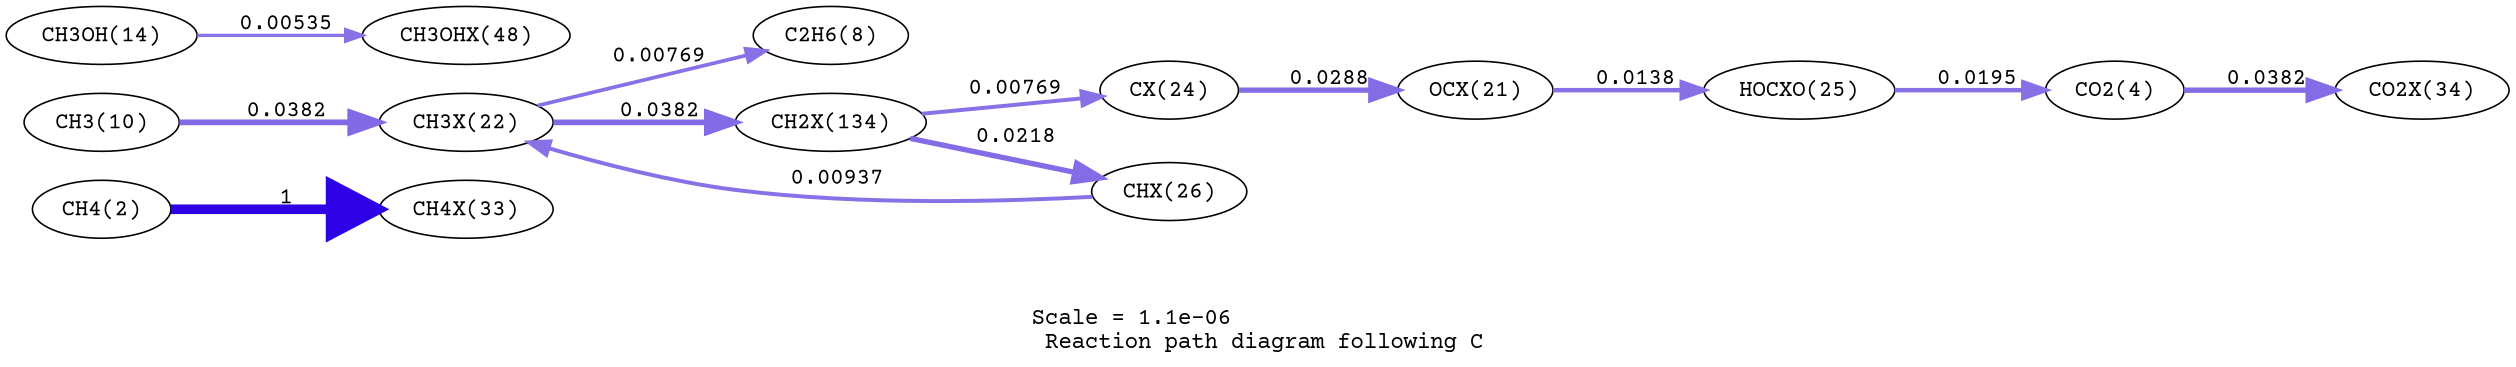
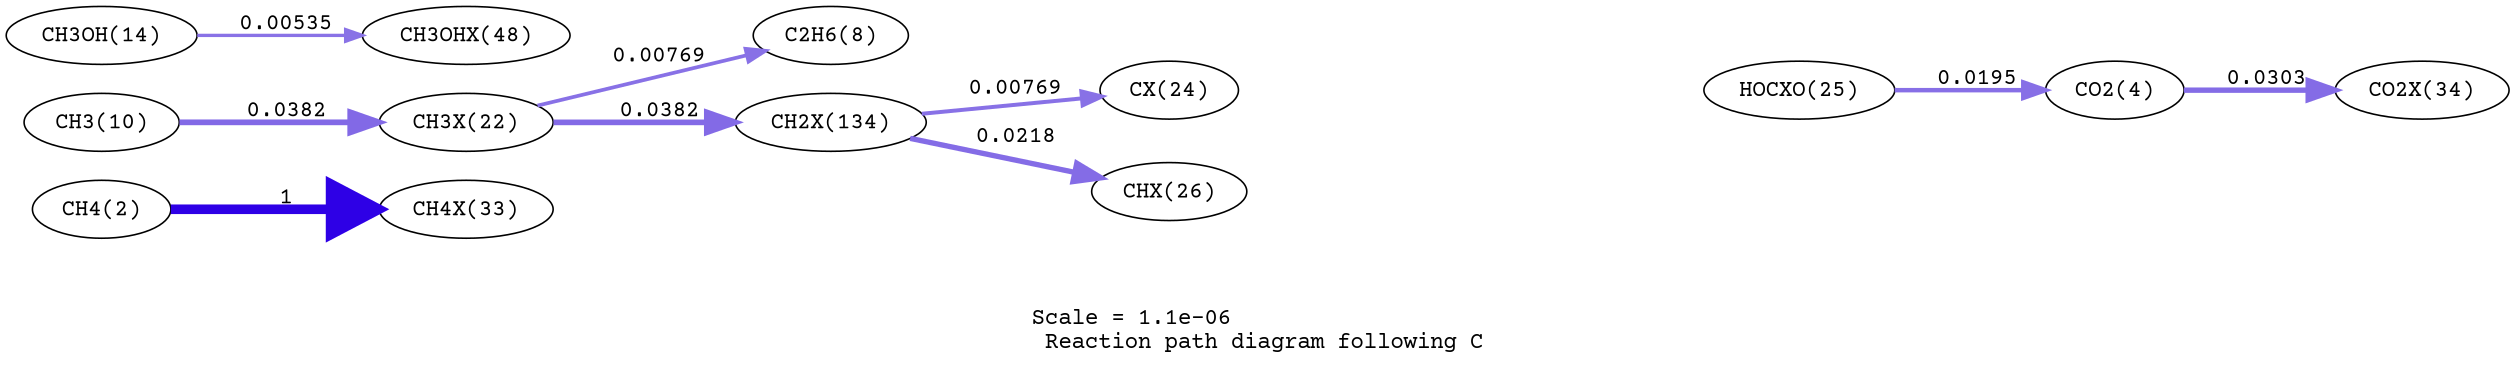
(2260, 78) -> (2260, 78)
(1475, 90) -> none
(818, 197) -> none
